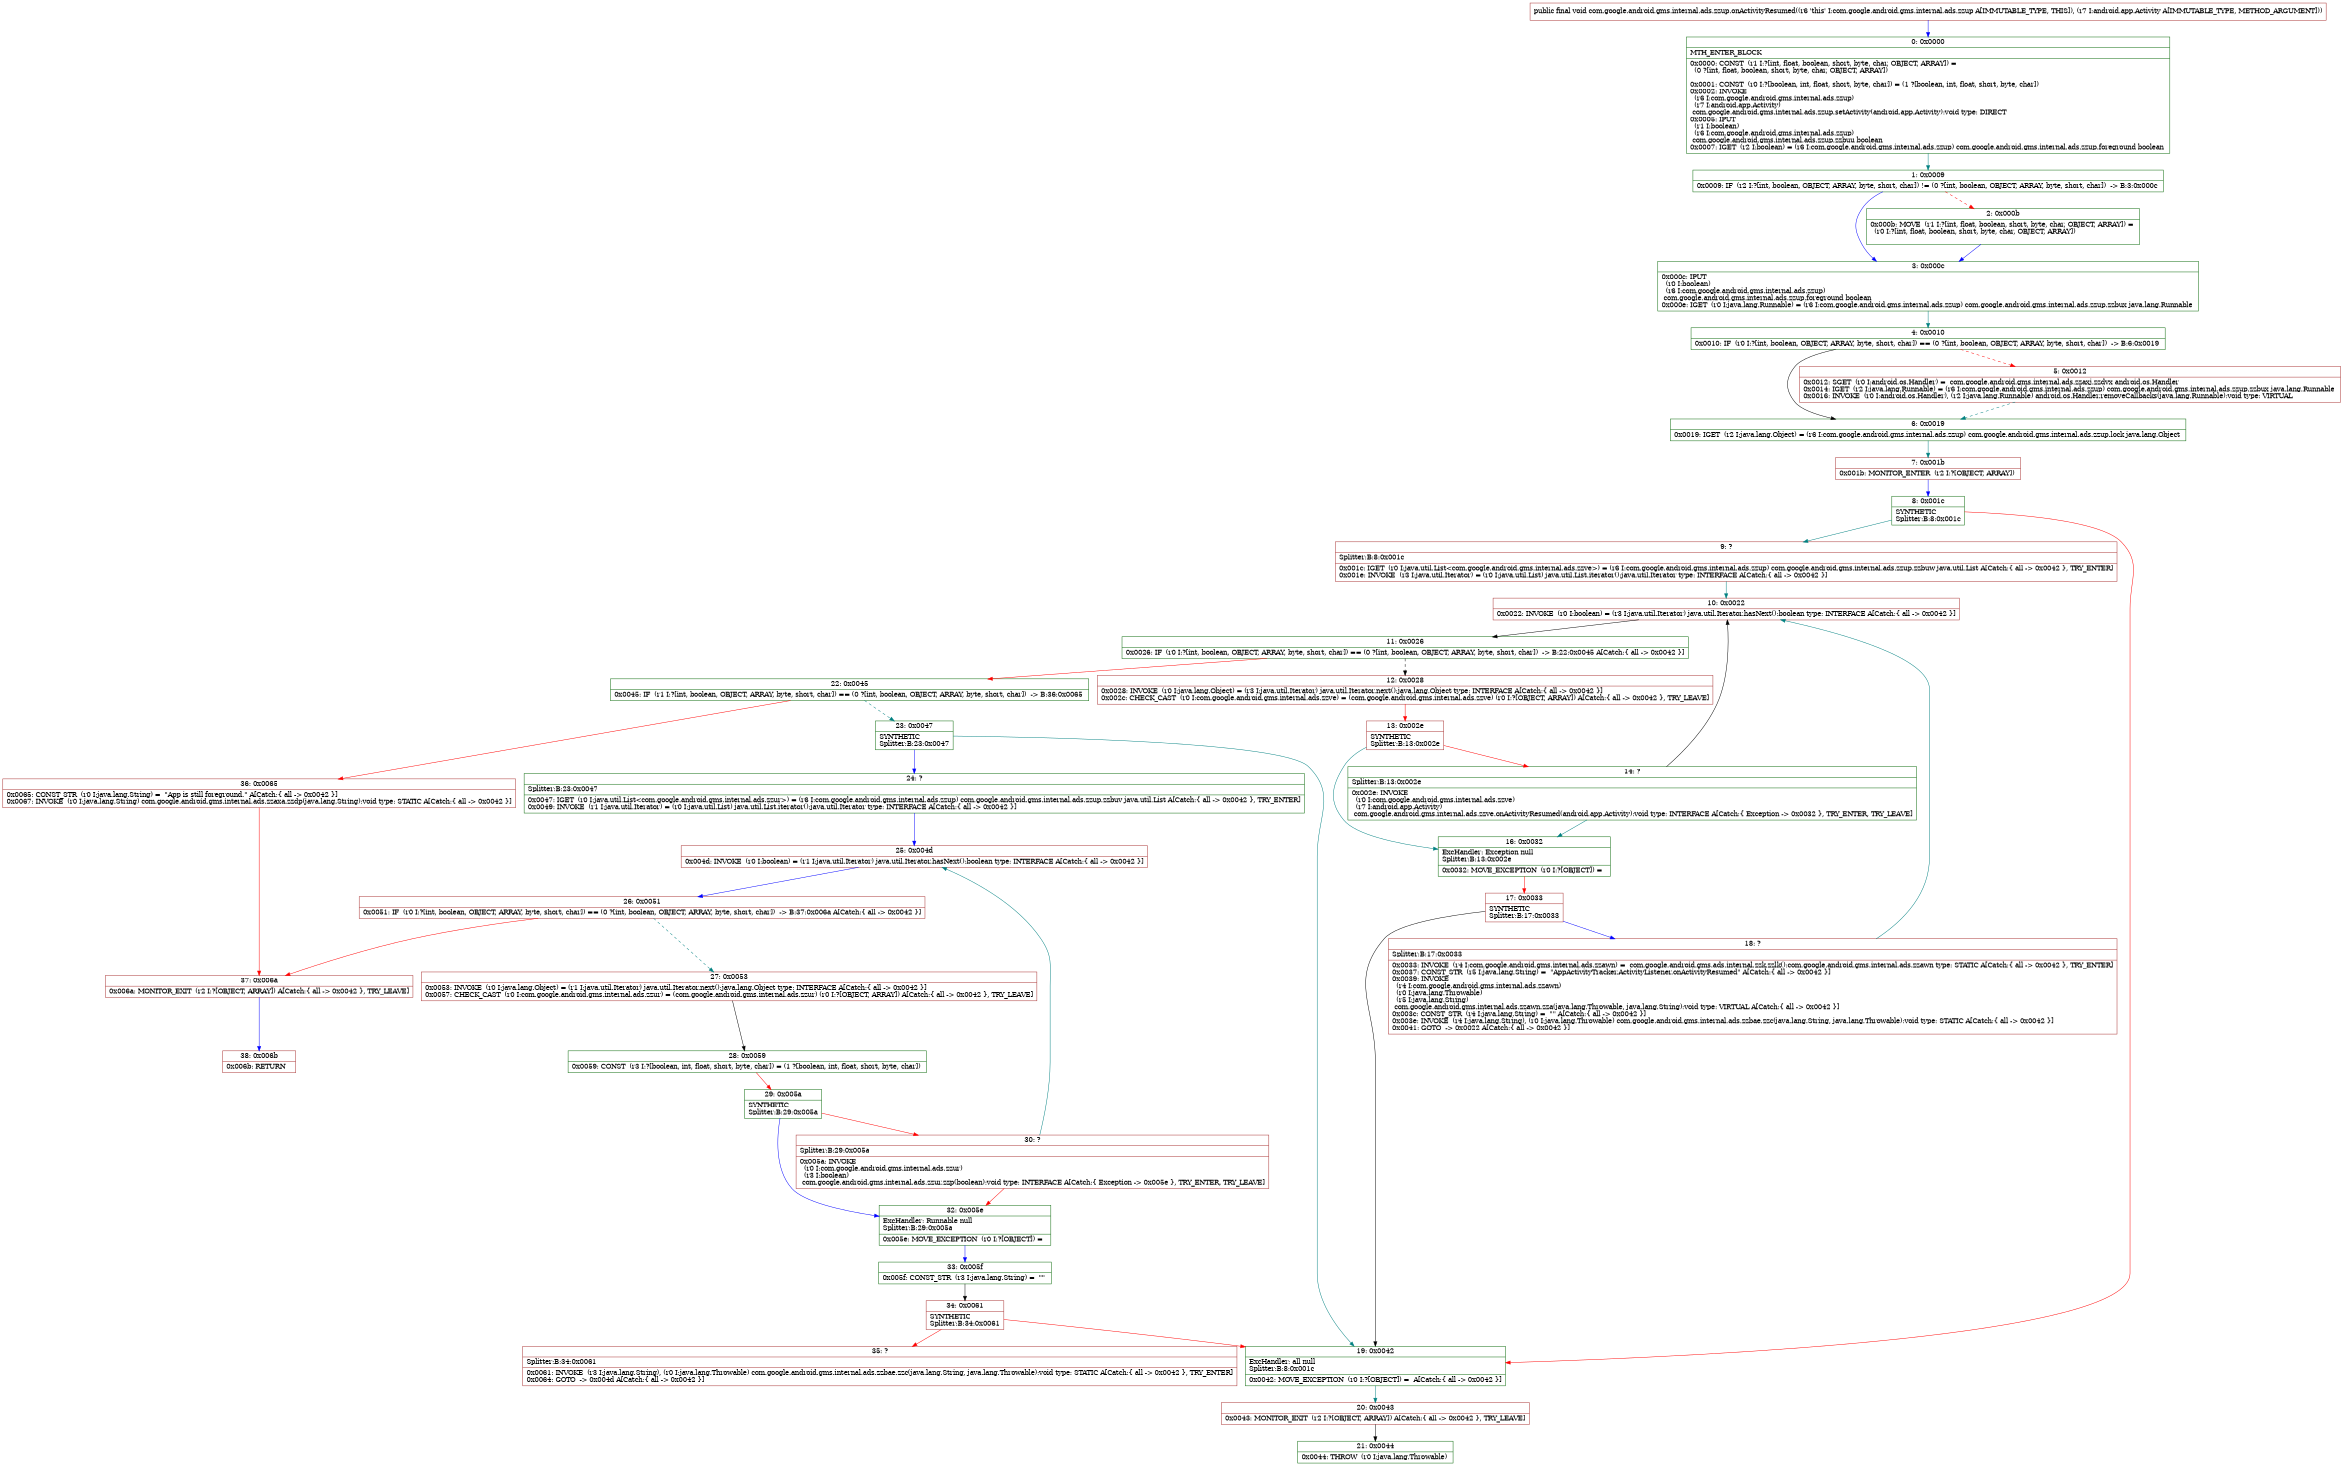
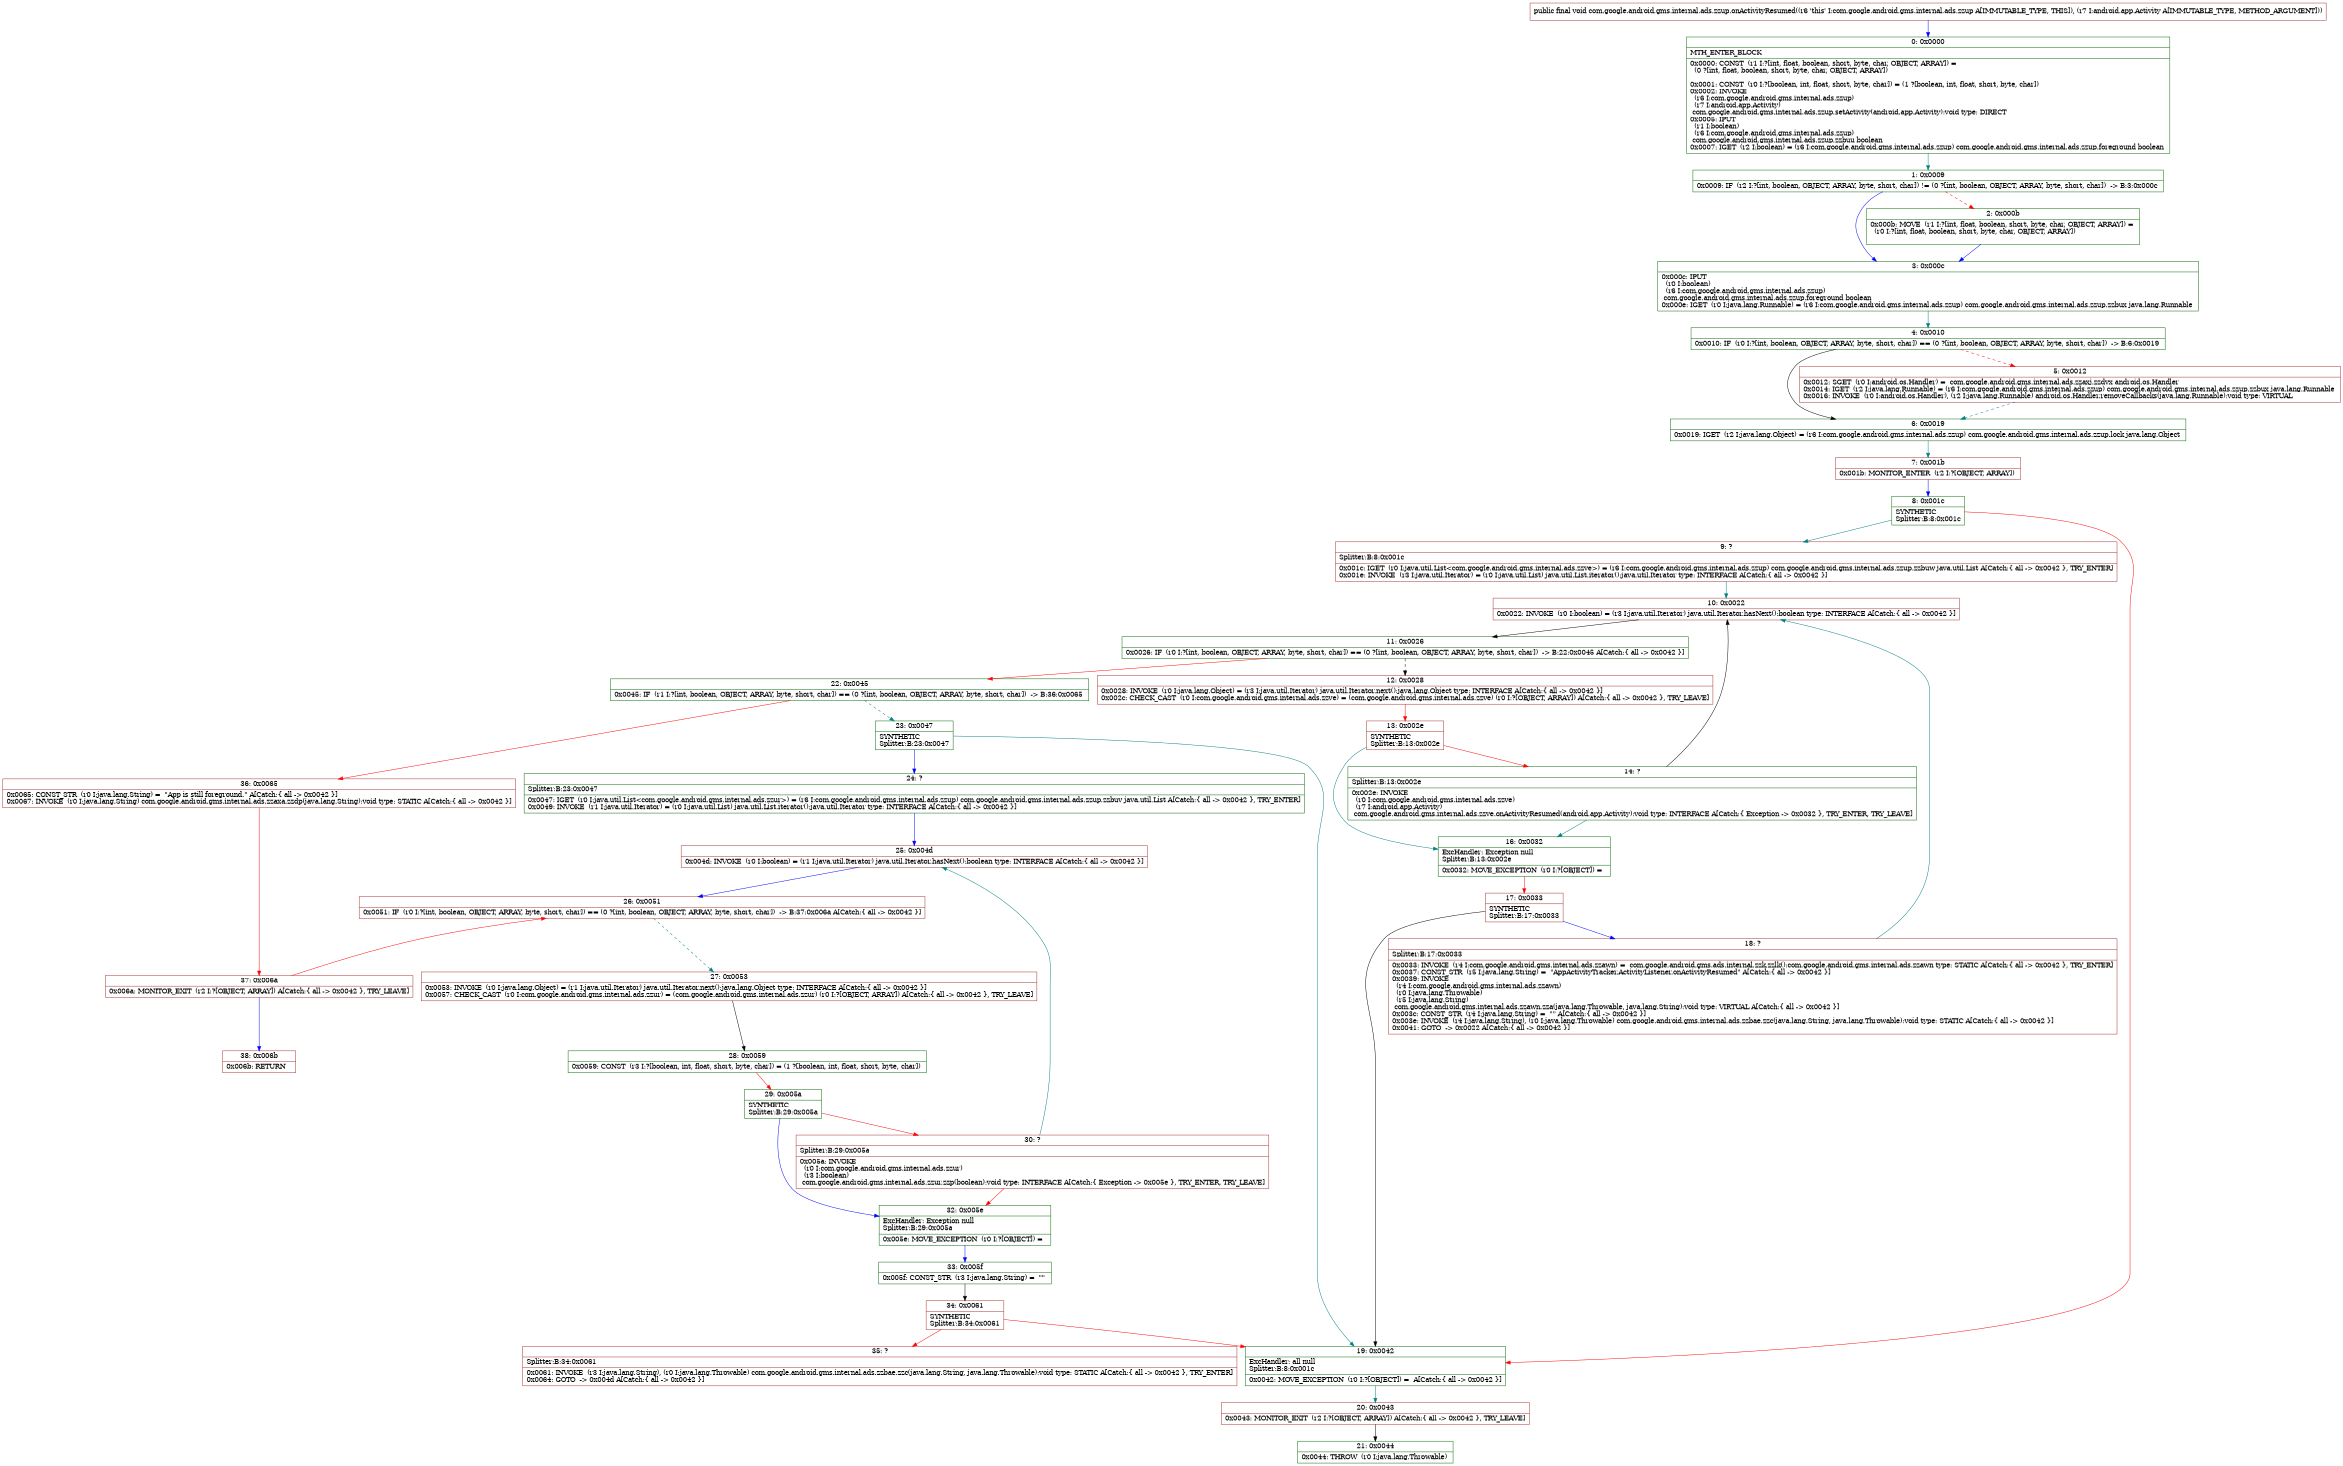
(412, 939) -> (415, 940)
(928, 1221) -> (928, 1221)
